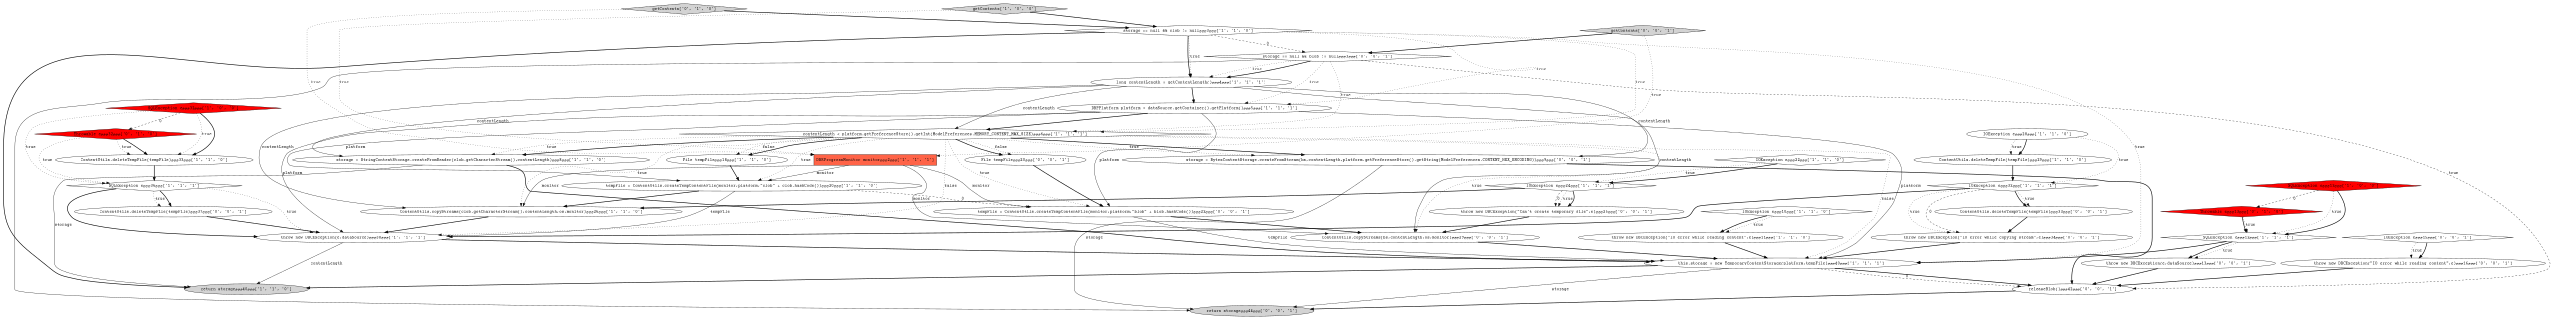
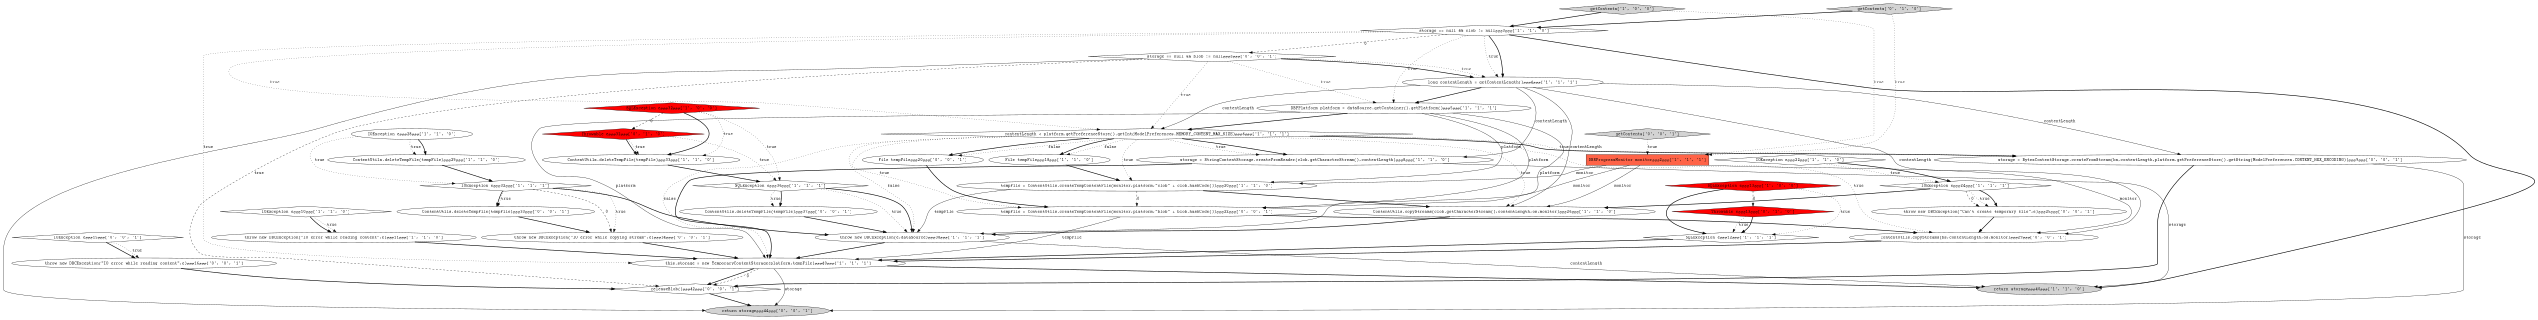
(1492, 43) -> none
(2178, 263) -> none
(2073, 289) -> (695, 289)
